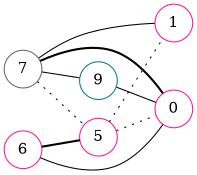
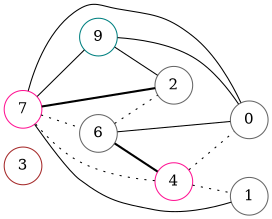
(174, 23) -> (249, 196)
(109, 50) -> (130, 11)
(23, 69) -> (23, 109)
none -> (174, 85)
(174, 109) -> (249, 120)
none -> (61, 121)
(98, 137) -> (174, 182)
(23, 150) -> (98, 133)
none -> (23, 166)
